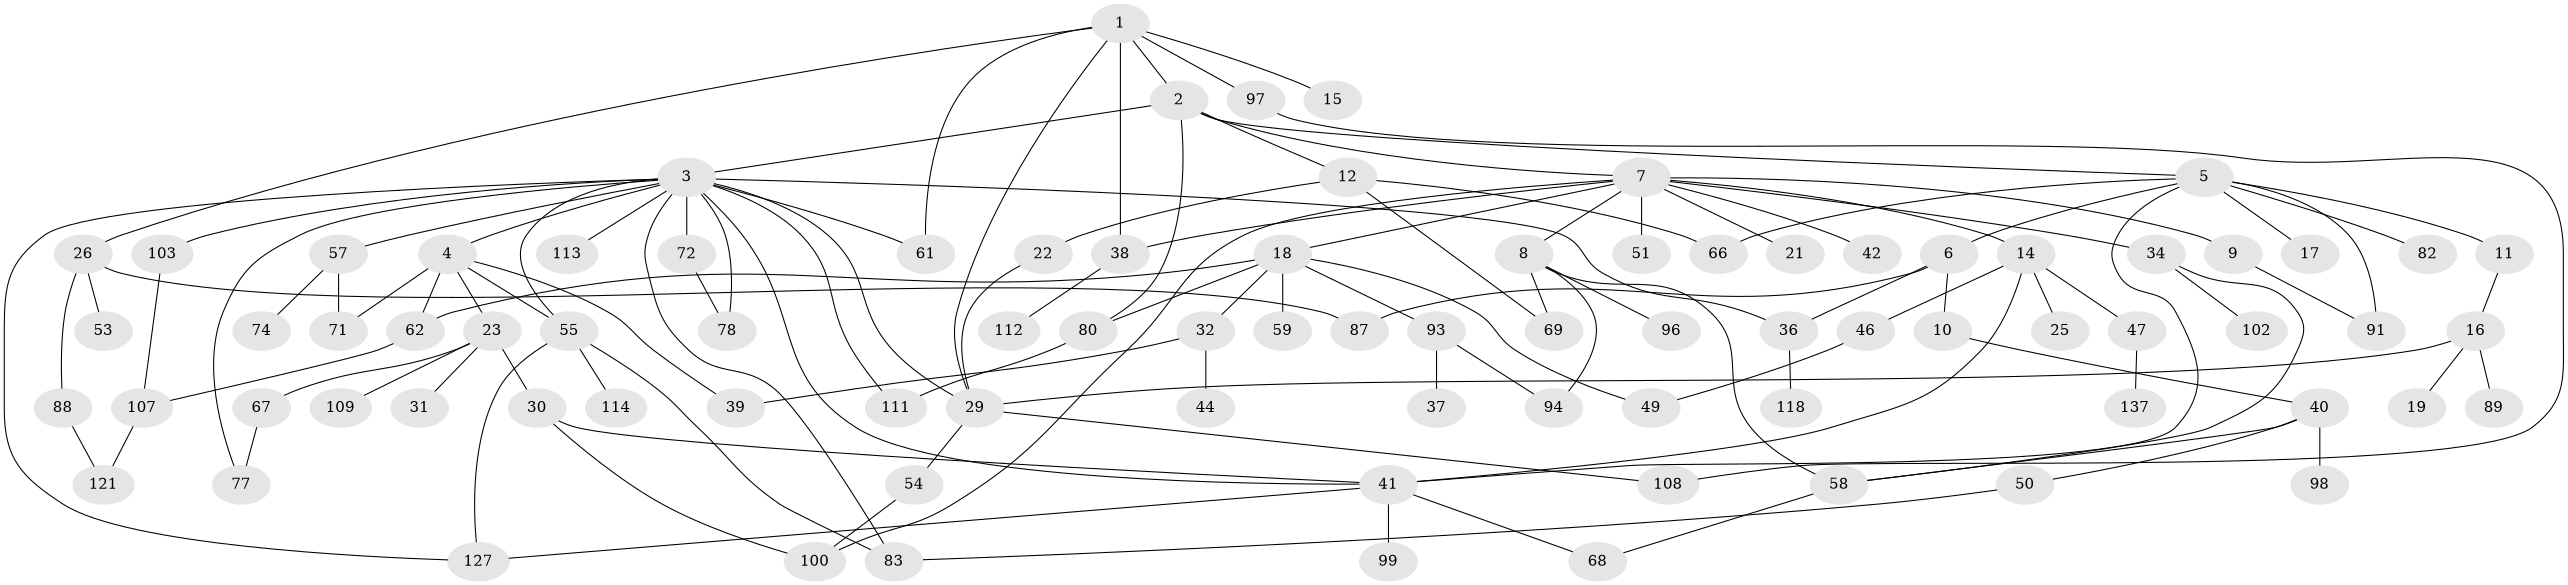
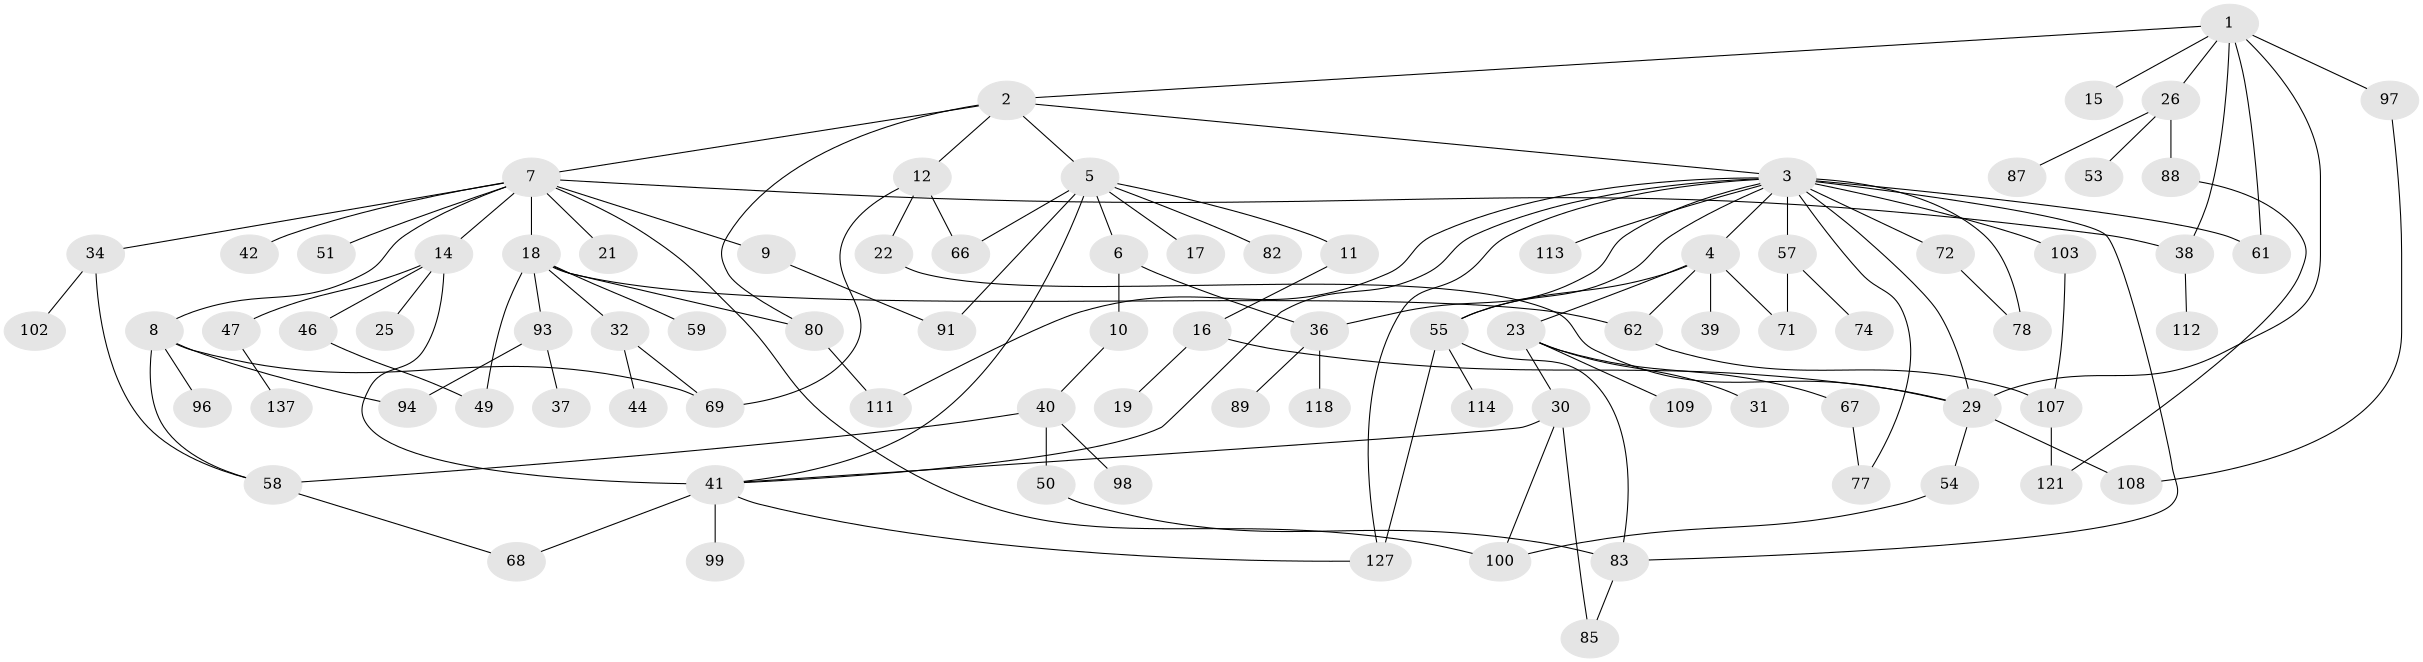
(1710, 296) -> none
(2485, 369) -> (1280, 370)
(951, 376) -> (668, 369)
none -> (1590, 639)
